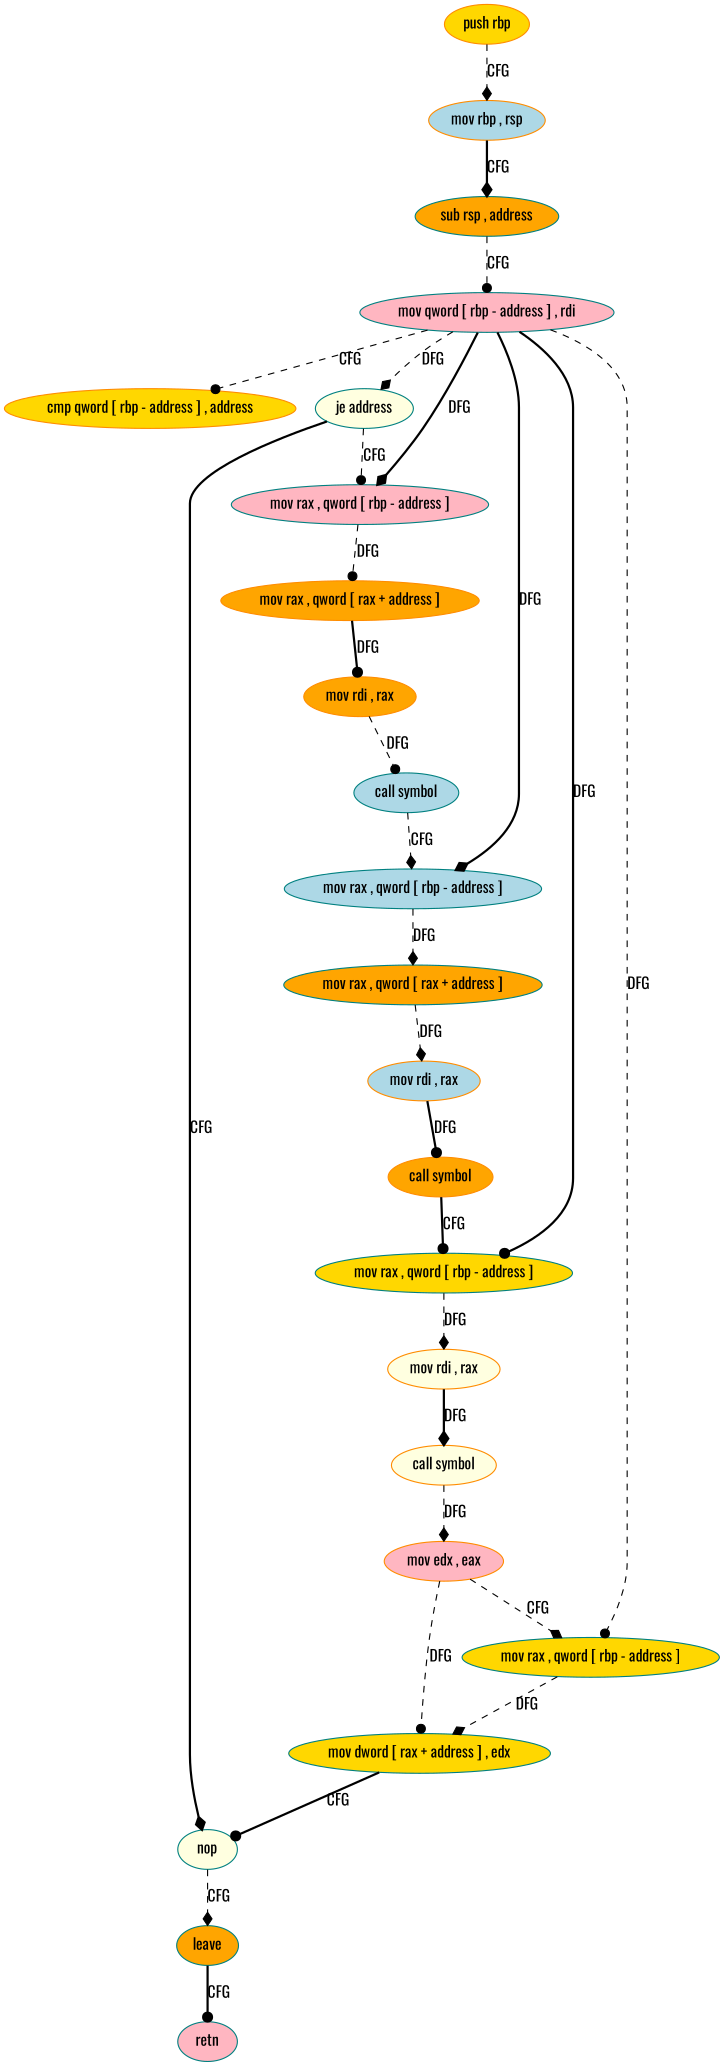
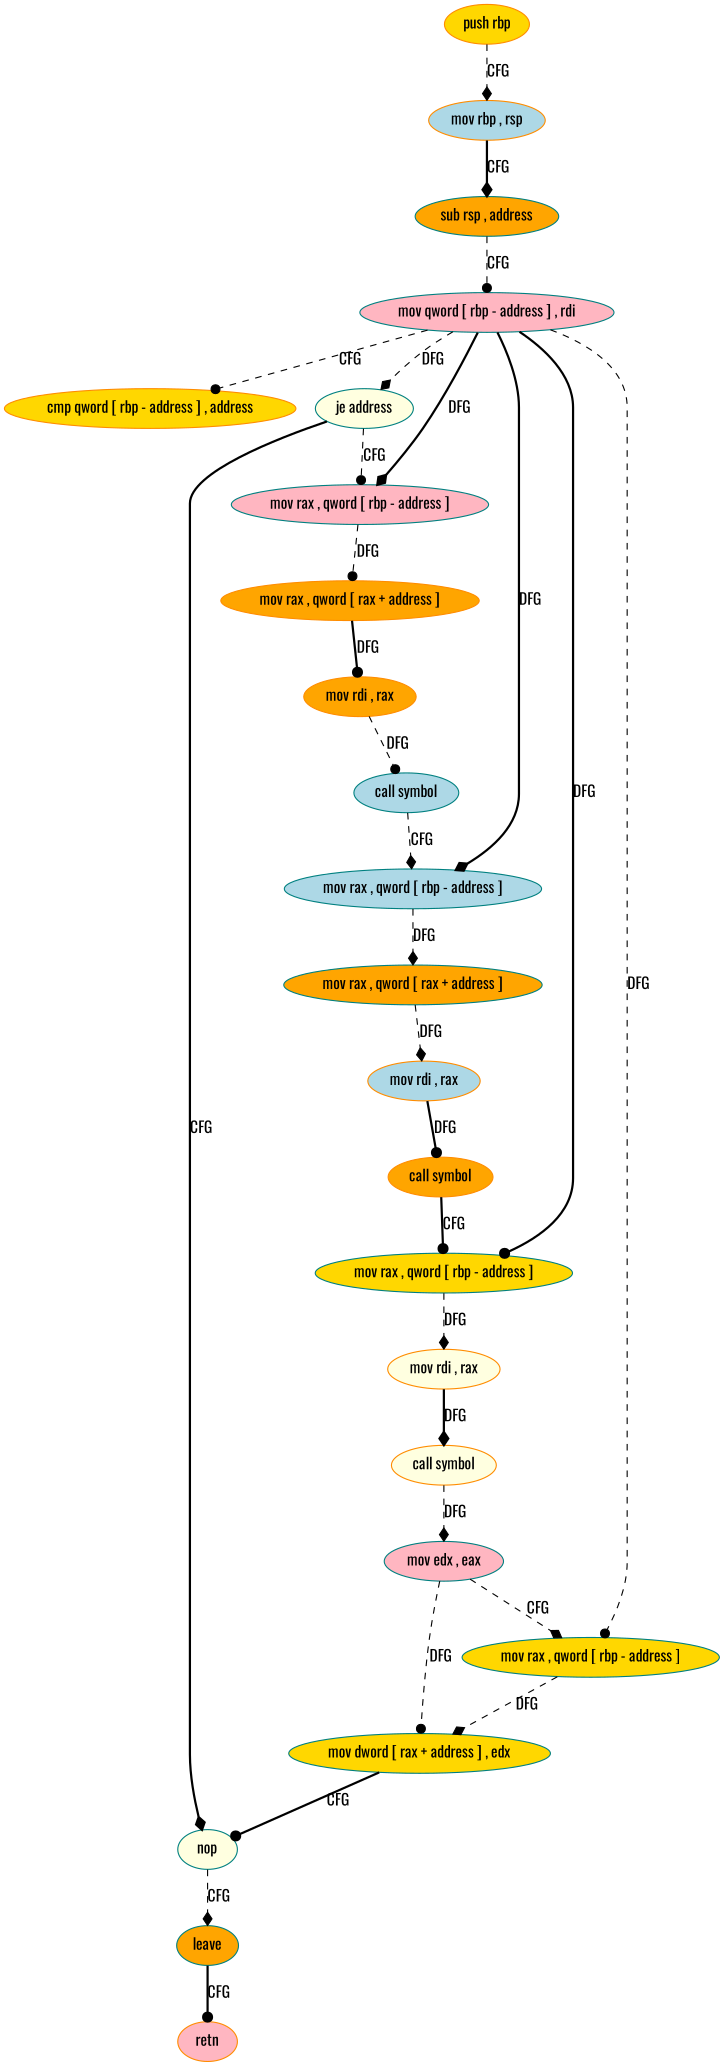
(444, 1561) -> (444, 1561)
(208, 2042) -> (208, 2042)
